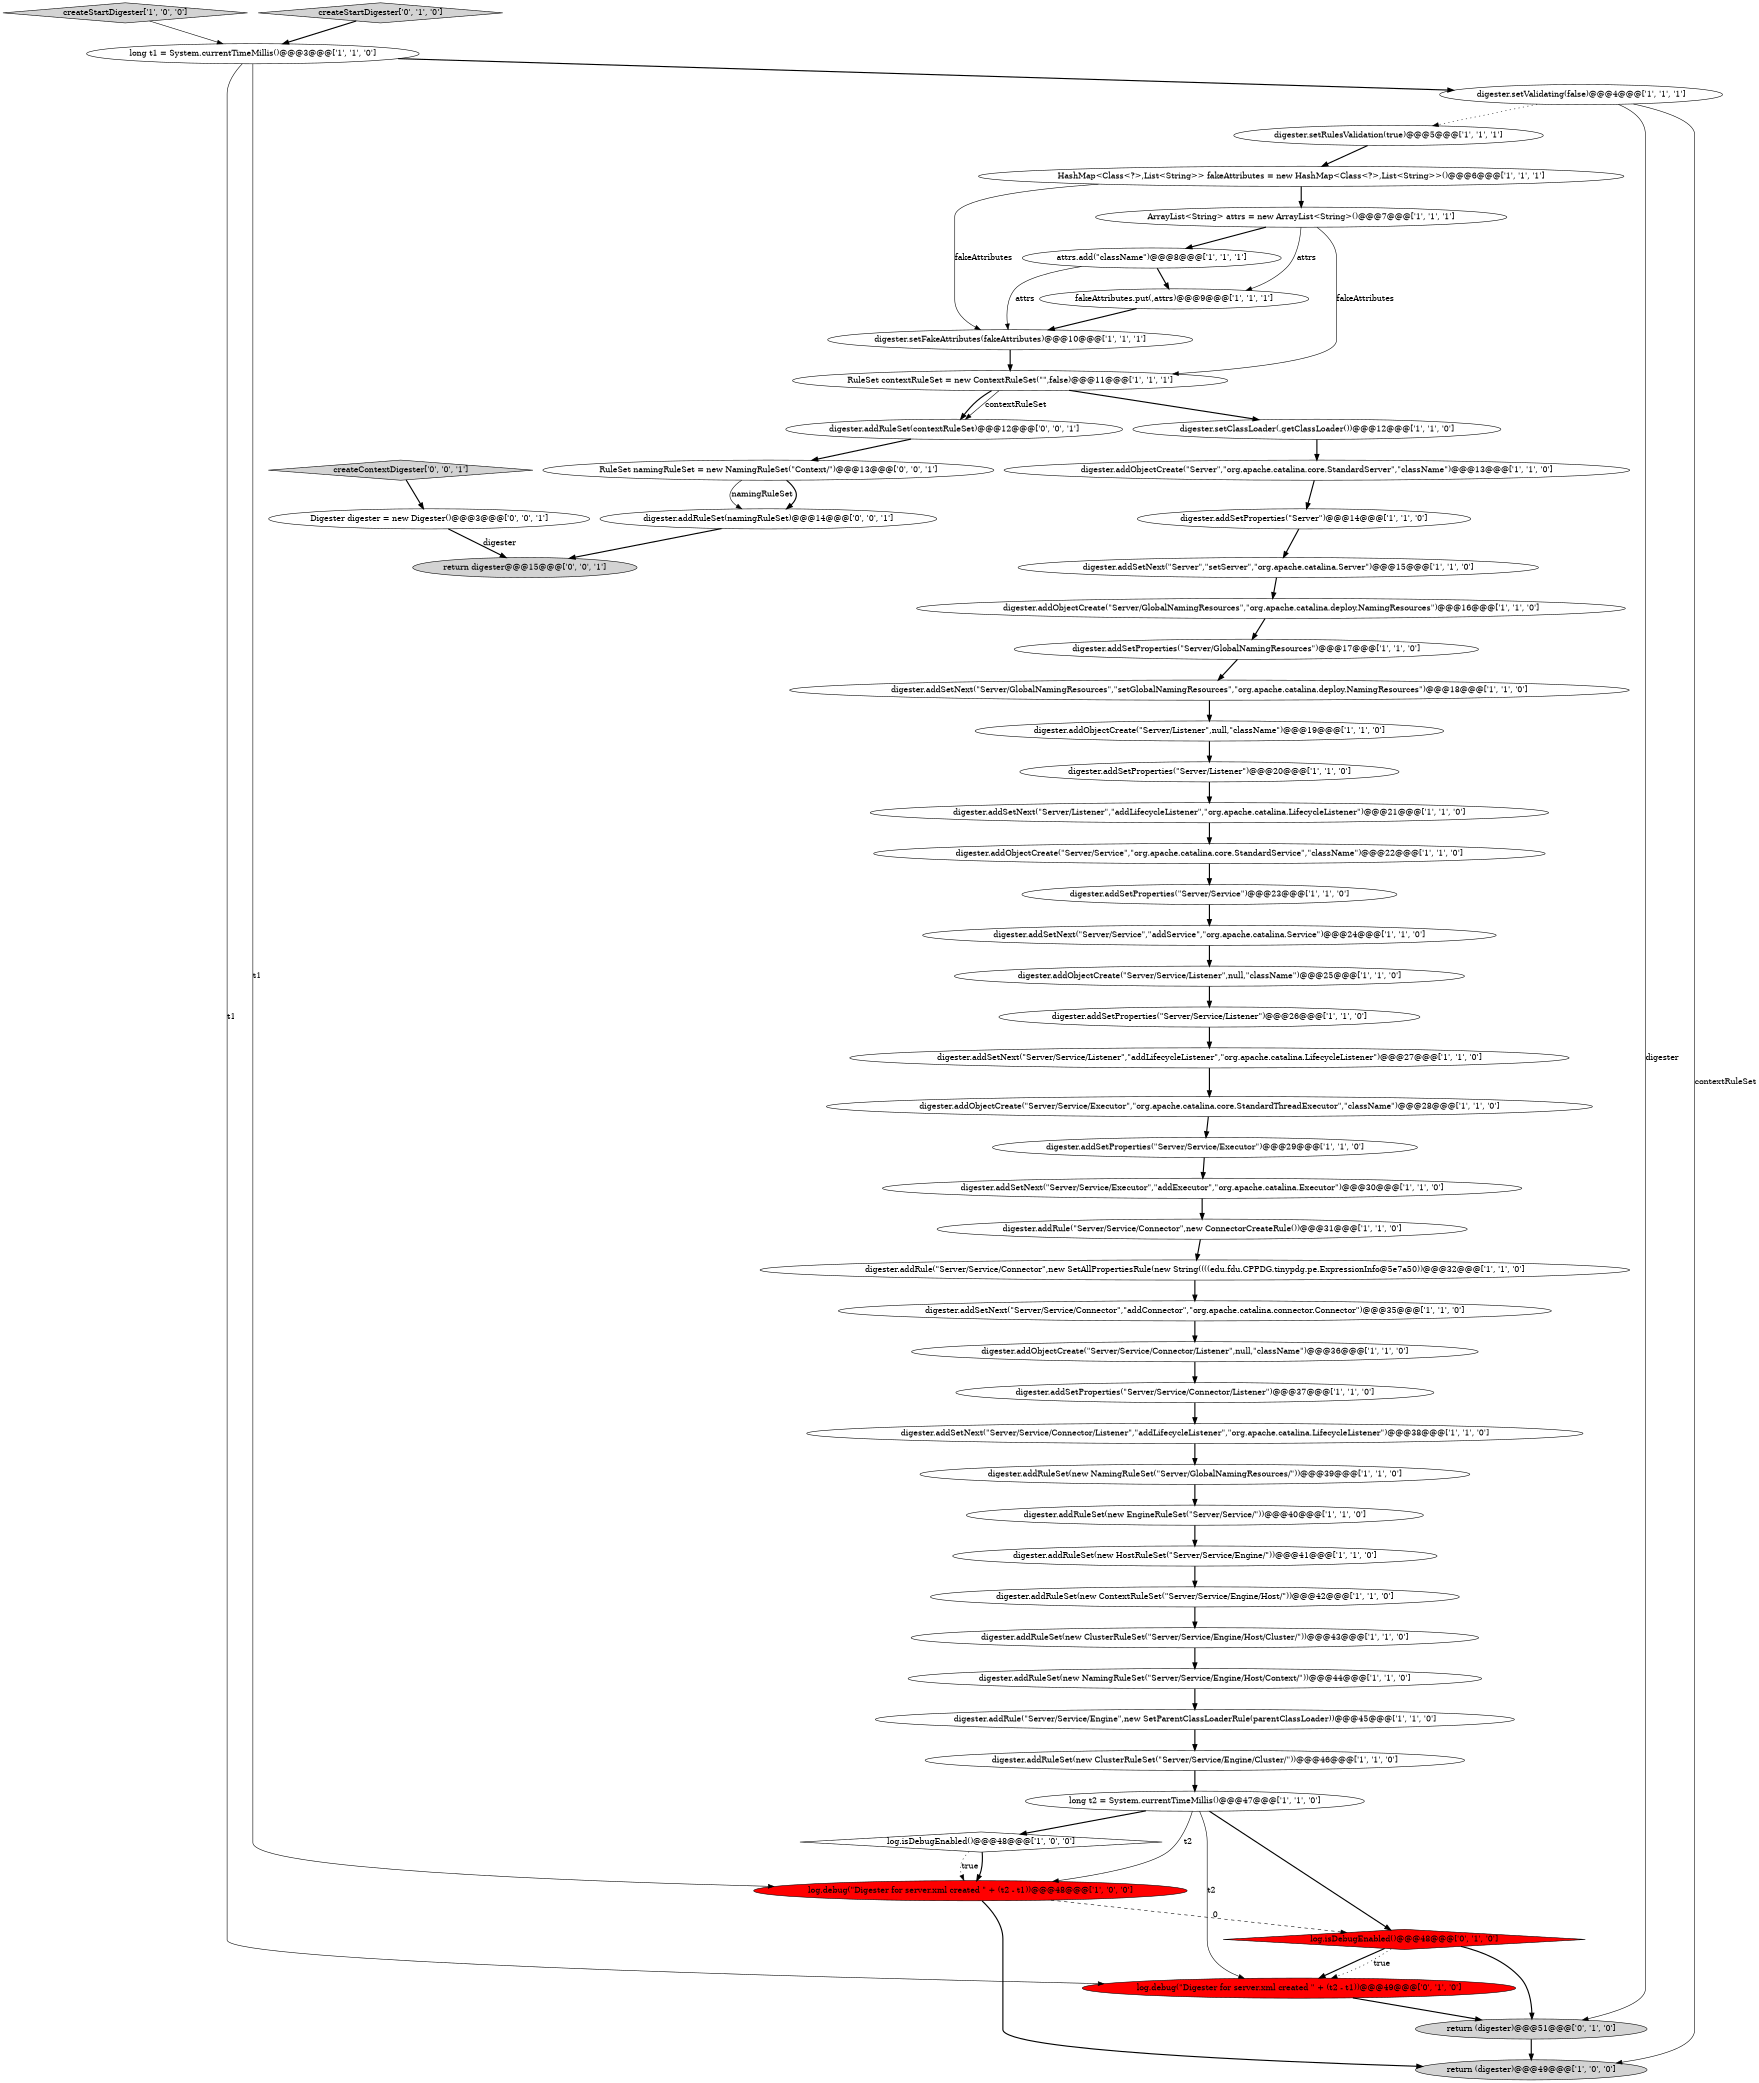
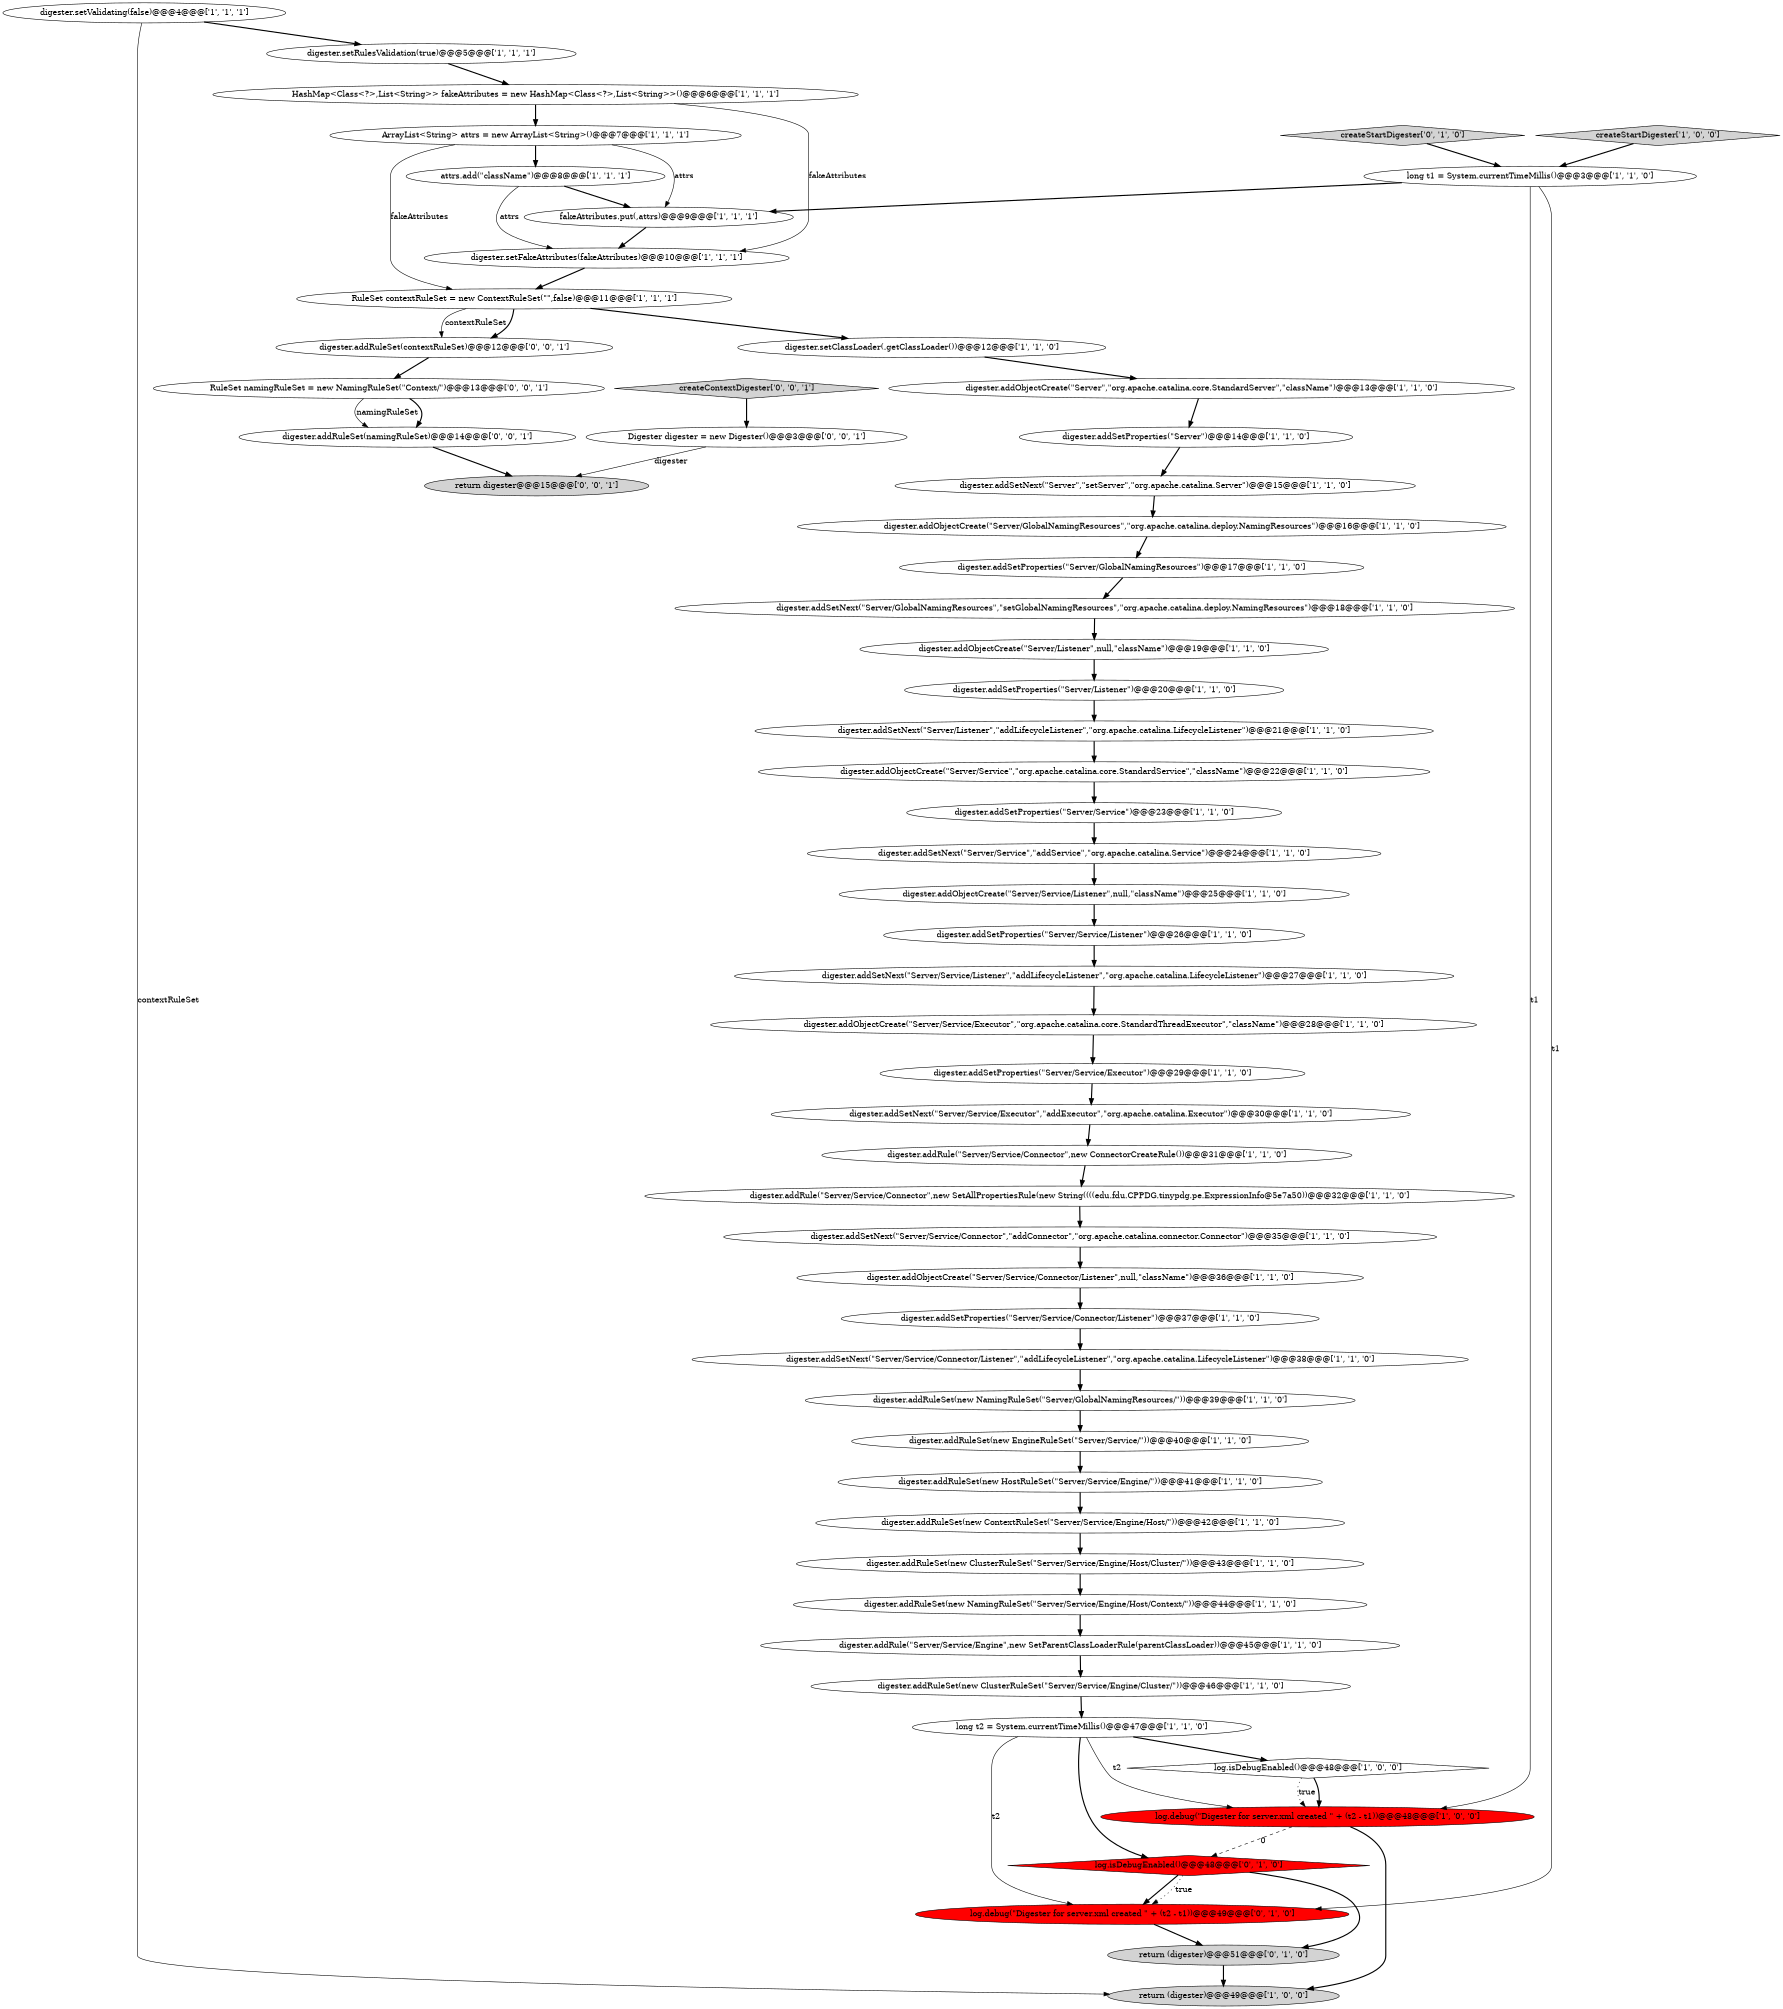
(183, 32) -> (1600, 154)
(923, 74) -> (1089, 197)
(1488, 114) -> (279, 33)
(475, 542) -> (644, 461)
(1645, 1074) -> none
